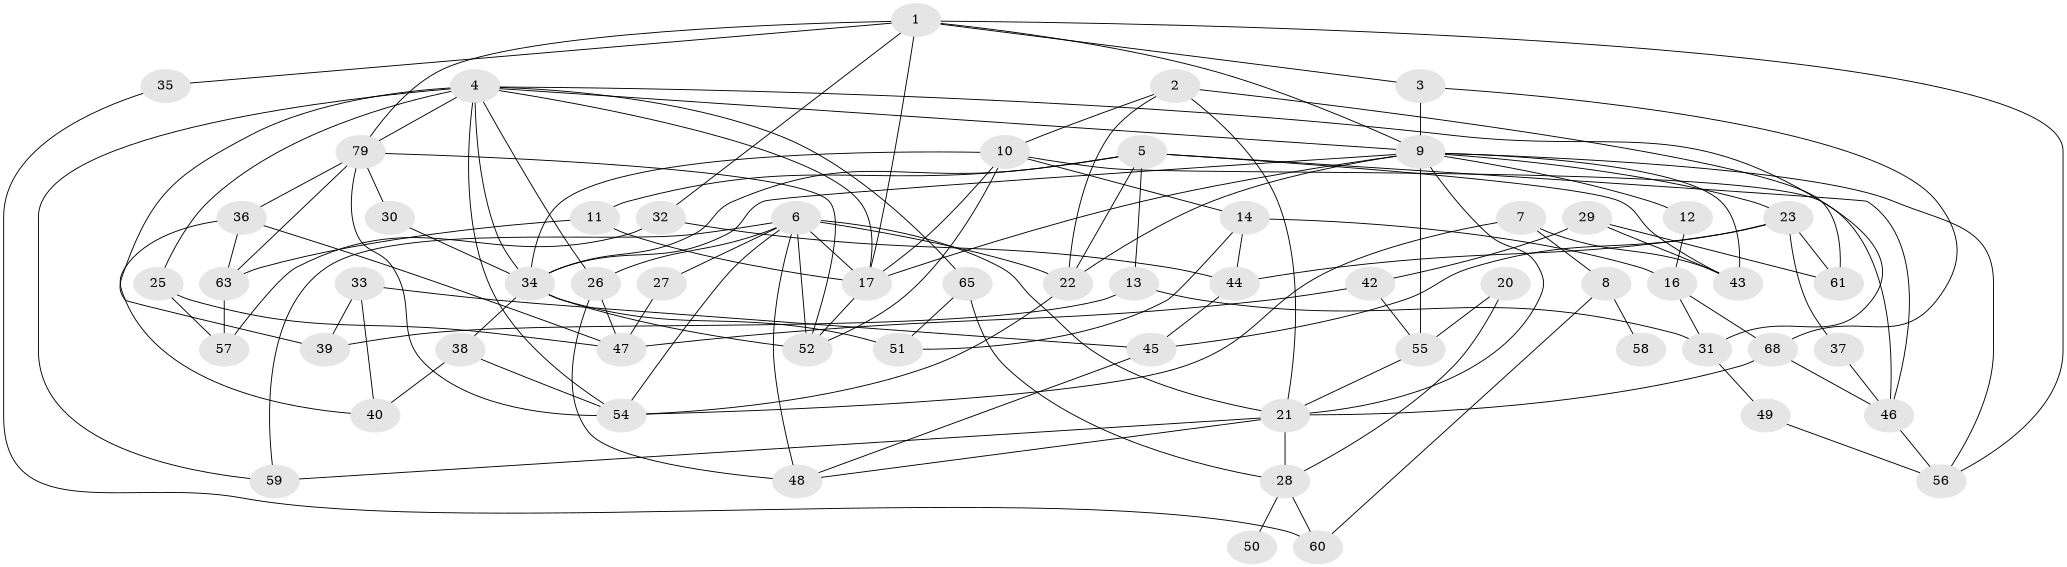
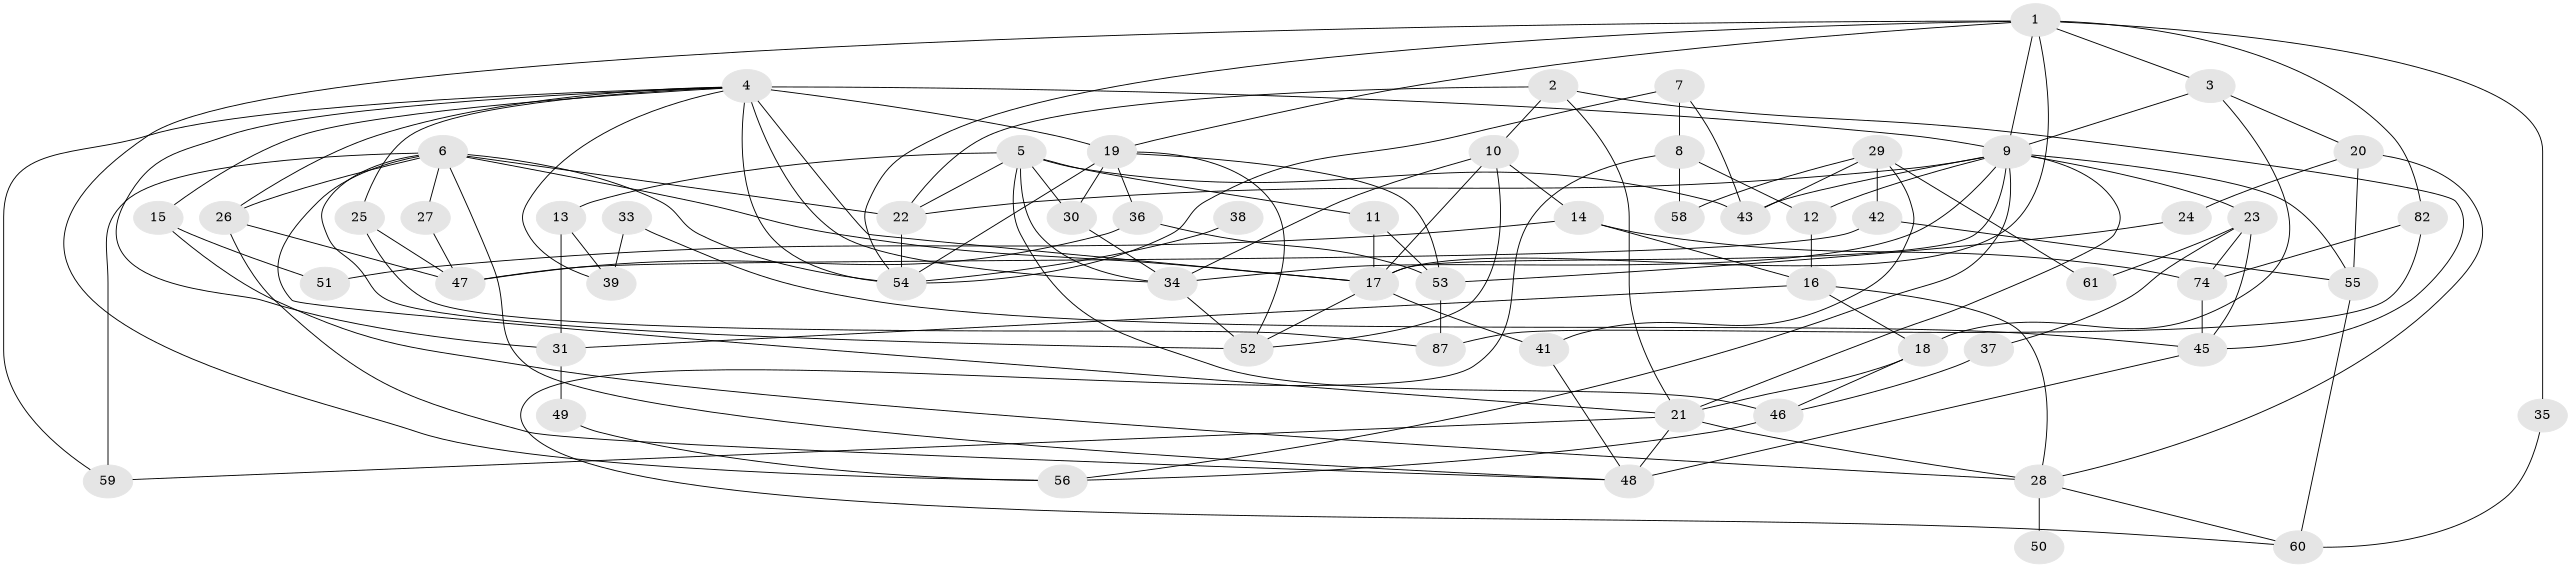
none -> (1384, 53)
none -> (2285, 119)
(1531, 133) -> (2173, 152)
(361, 152) -> (1112, 152)
none -> (1807, 171)
(1713, 184) -> none
none -> (1047, 185)
none -> (1759, 192)
(661, 218) -> (2423, 218)
none -> (2187, 218)
(224, 284) -> (1441, 284)
(967, 284) -> (158, 218)
(1235, 284) -> (2202, 284)
(495, 317) -> none
none -> (1998, 319)
(679, 320) -> none
(224, 350) -> (1441, 350)
none -> (1544, 350)
(1773, 350) -> (1923, 350)
(1353, 383) -> (2326, 416)
(375, 416) -> none
